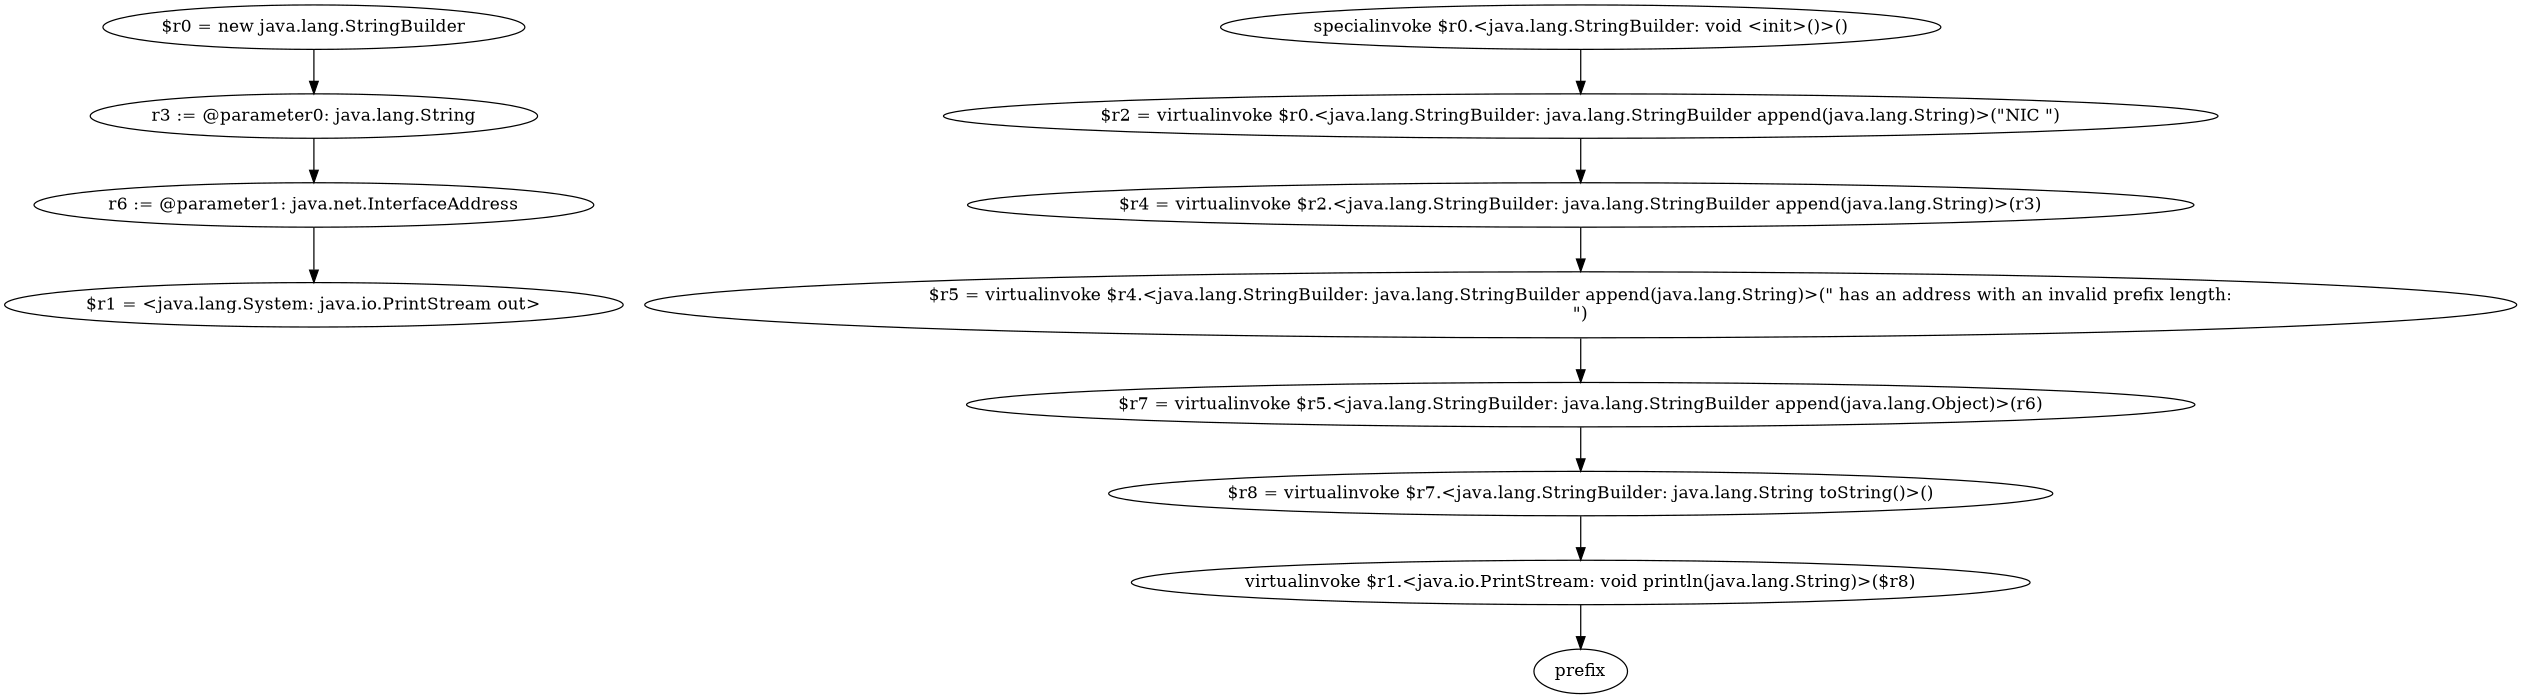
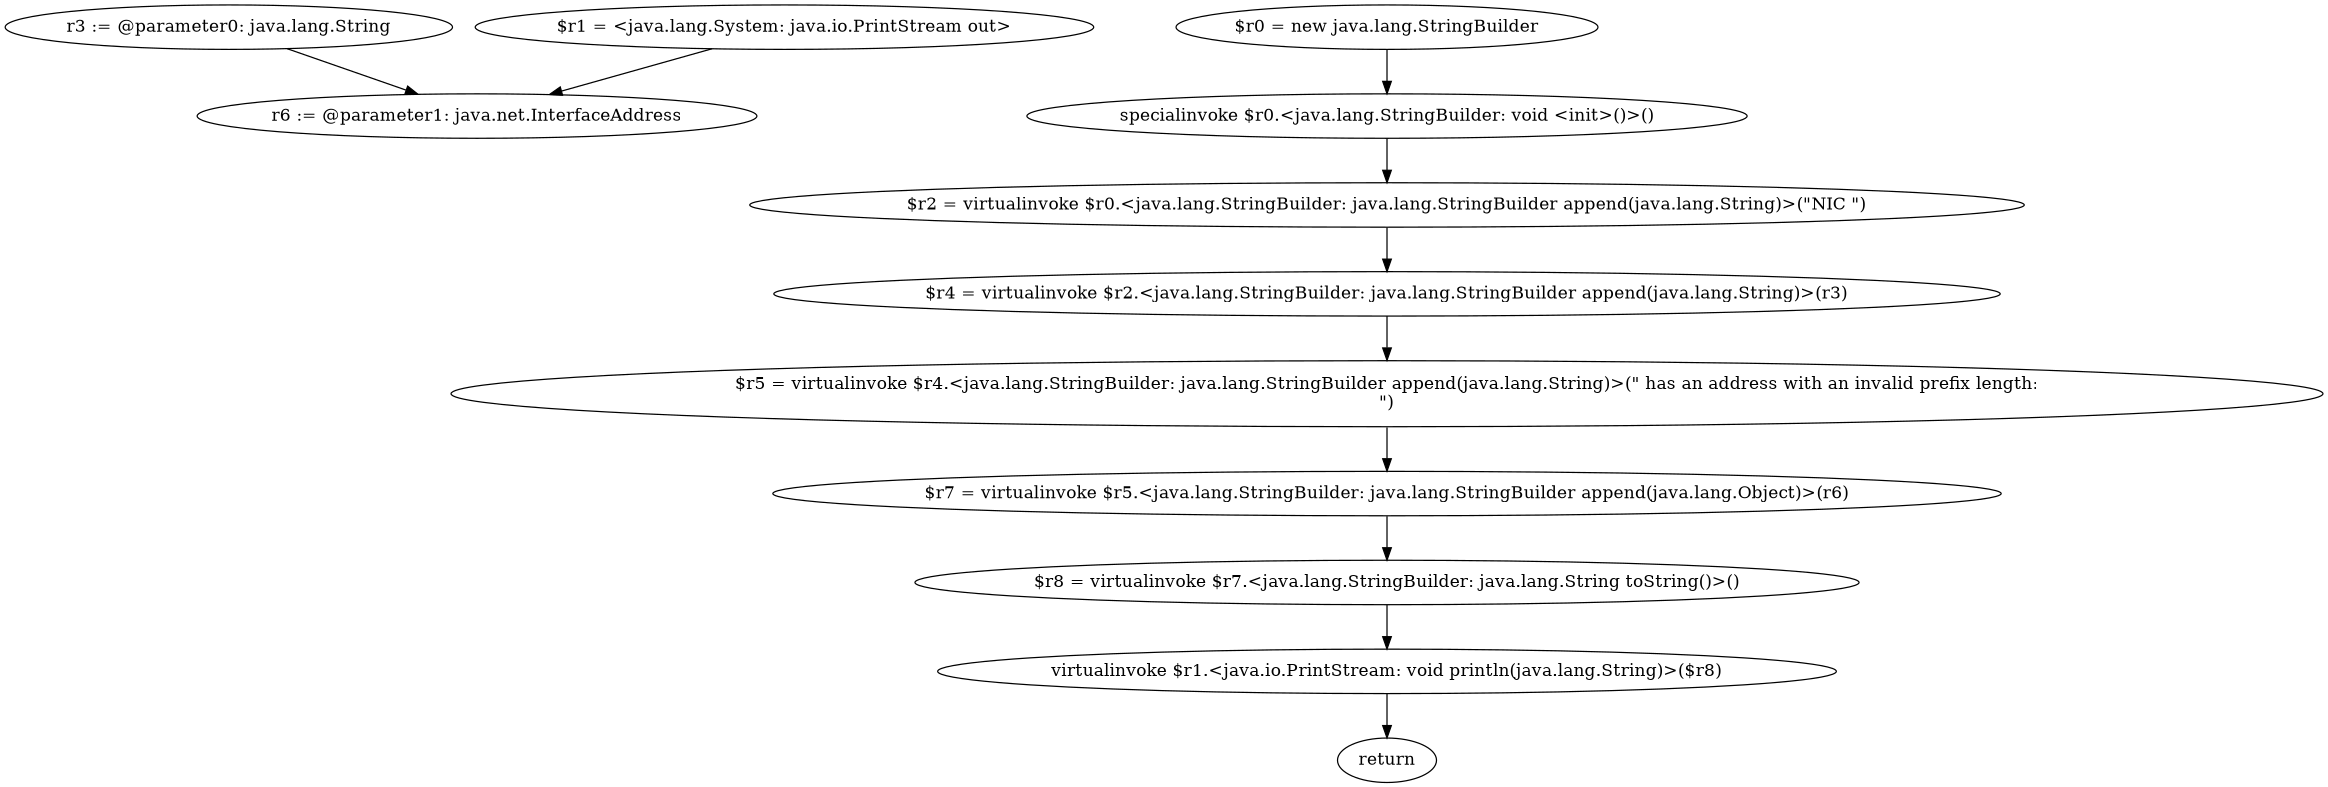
(314, 66) -> (1387, 66)
(314, 249) -> (637, 70)
(1581, 671) -> (1387, 760)
